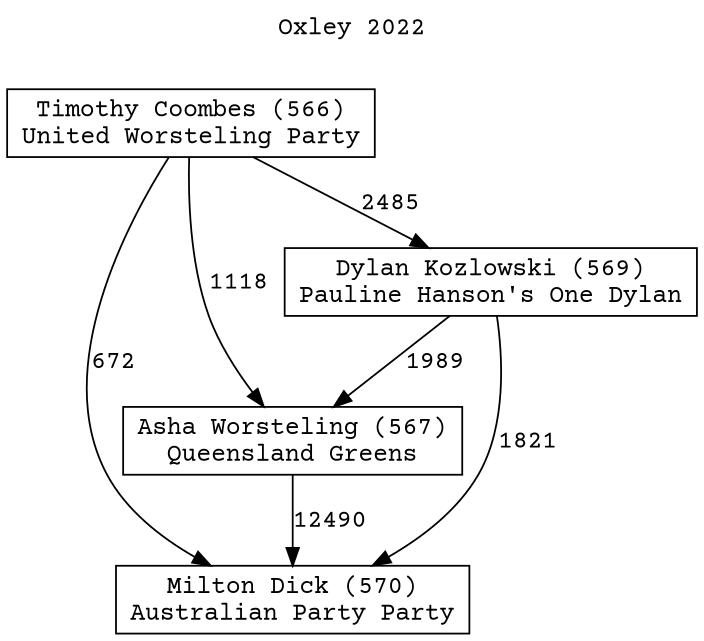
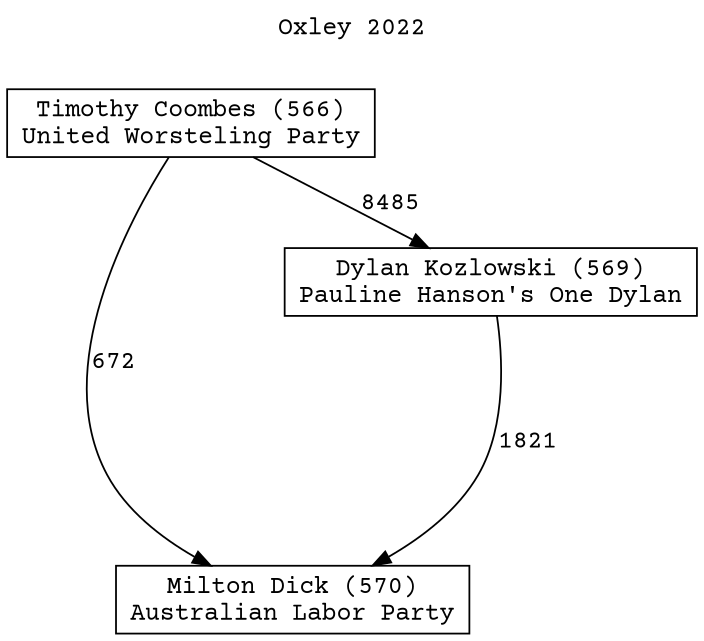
(391, 203) -> (391, 203)
(293, 441) -> none
(293, 600) -> (293, 600)
